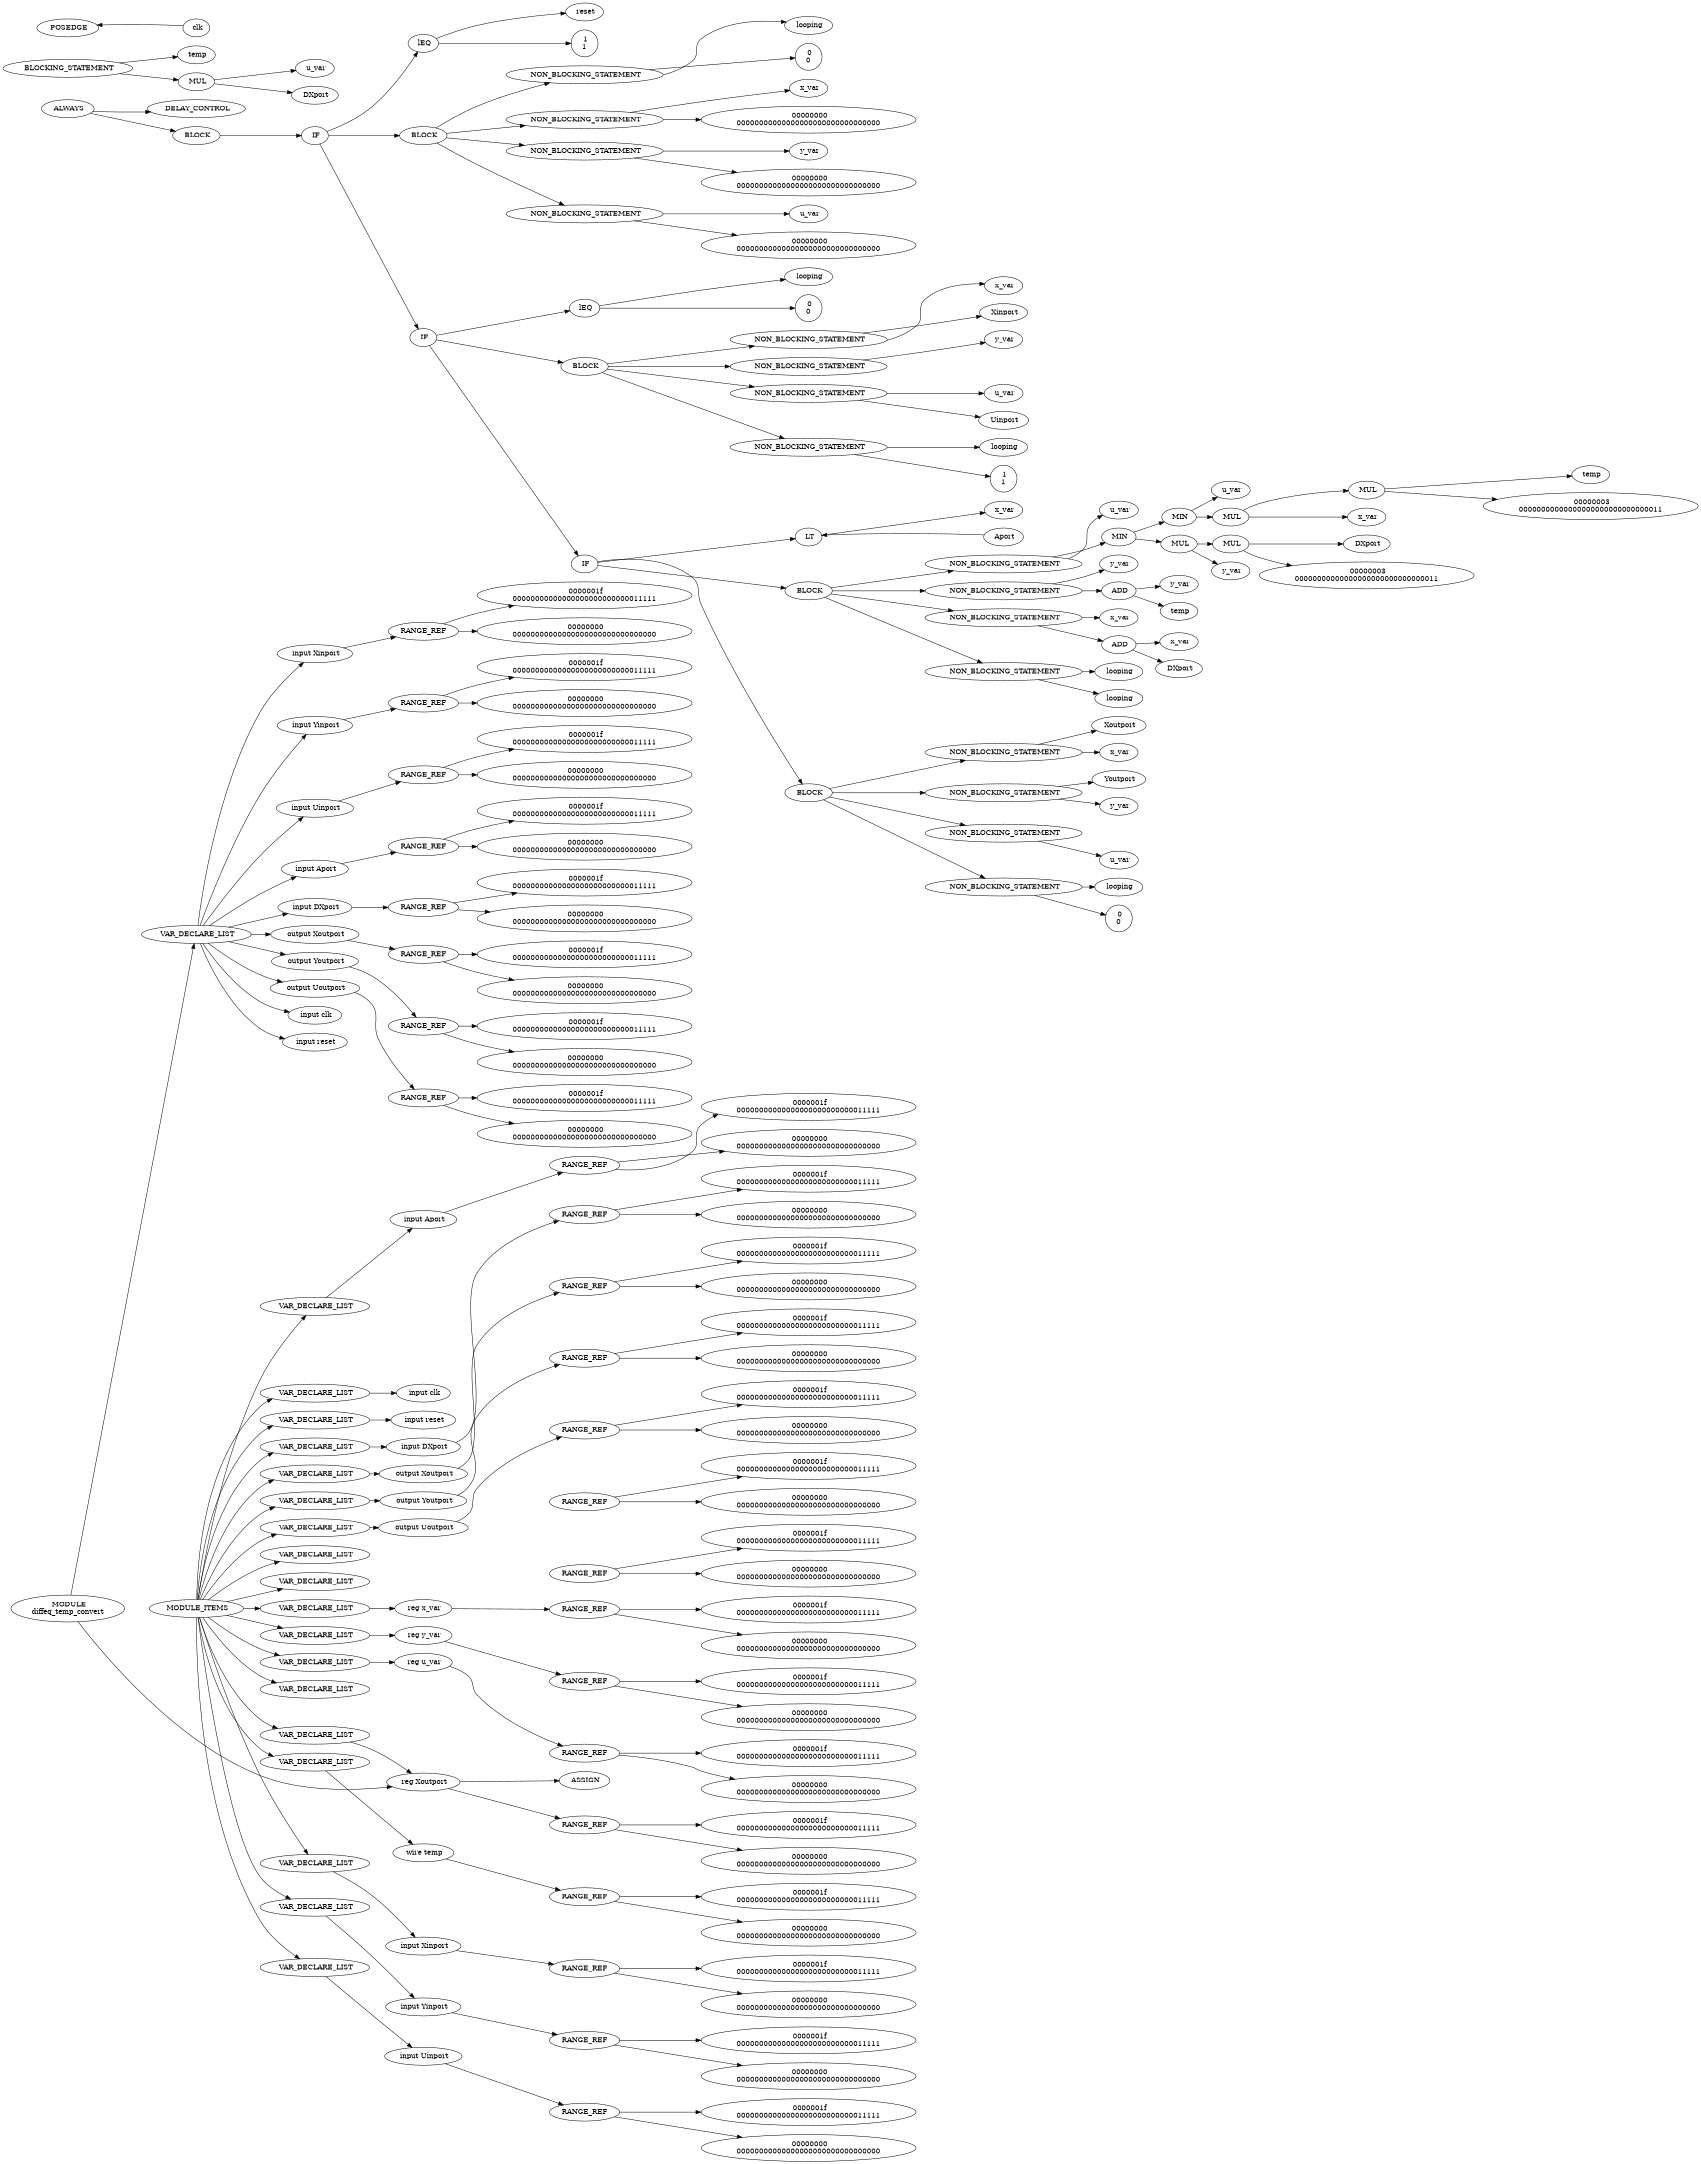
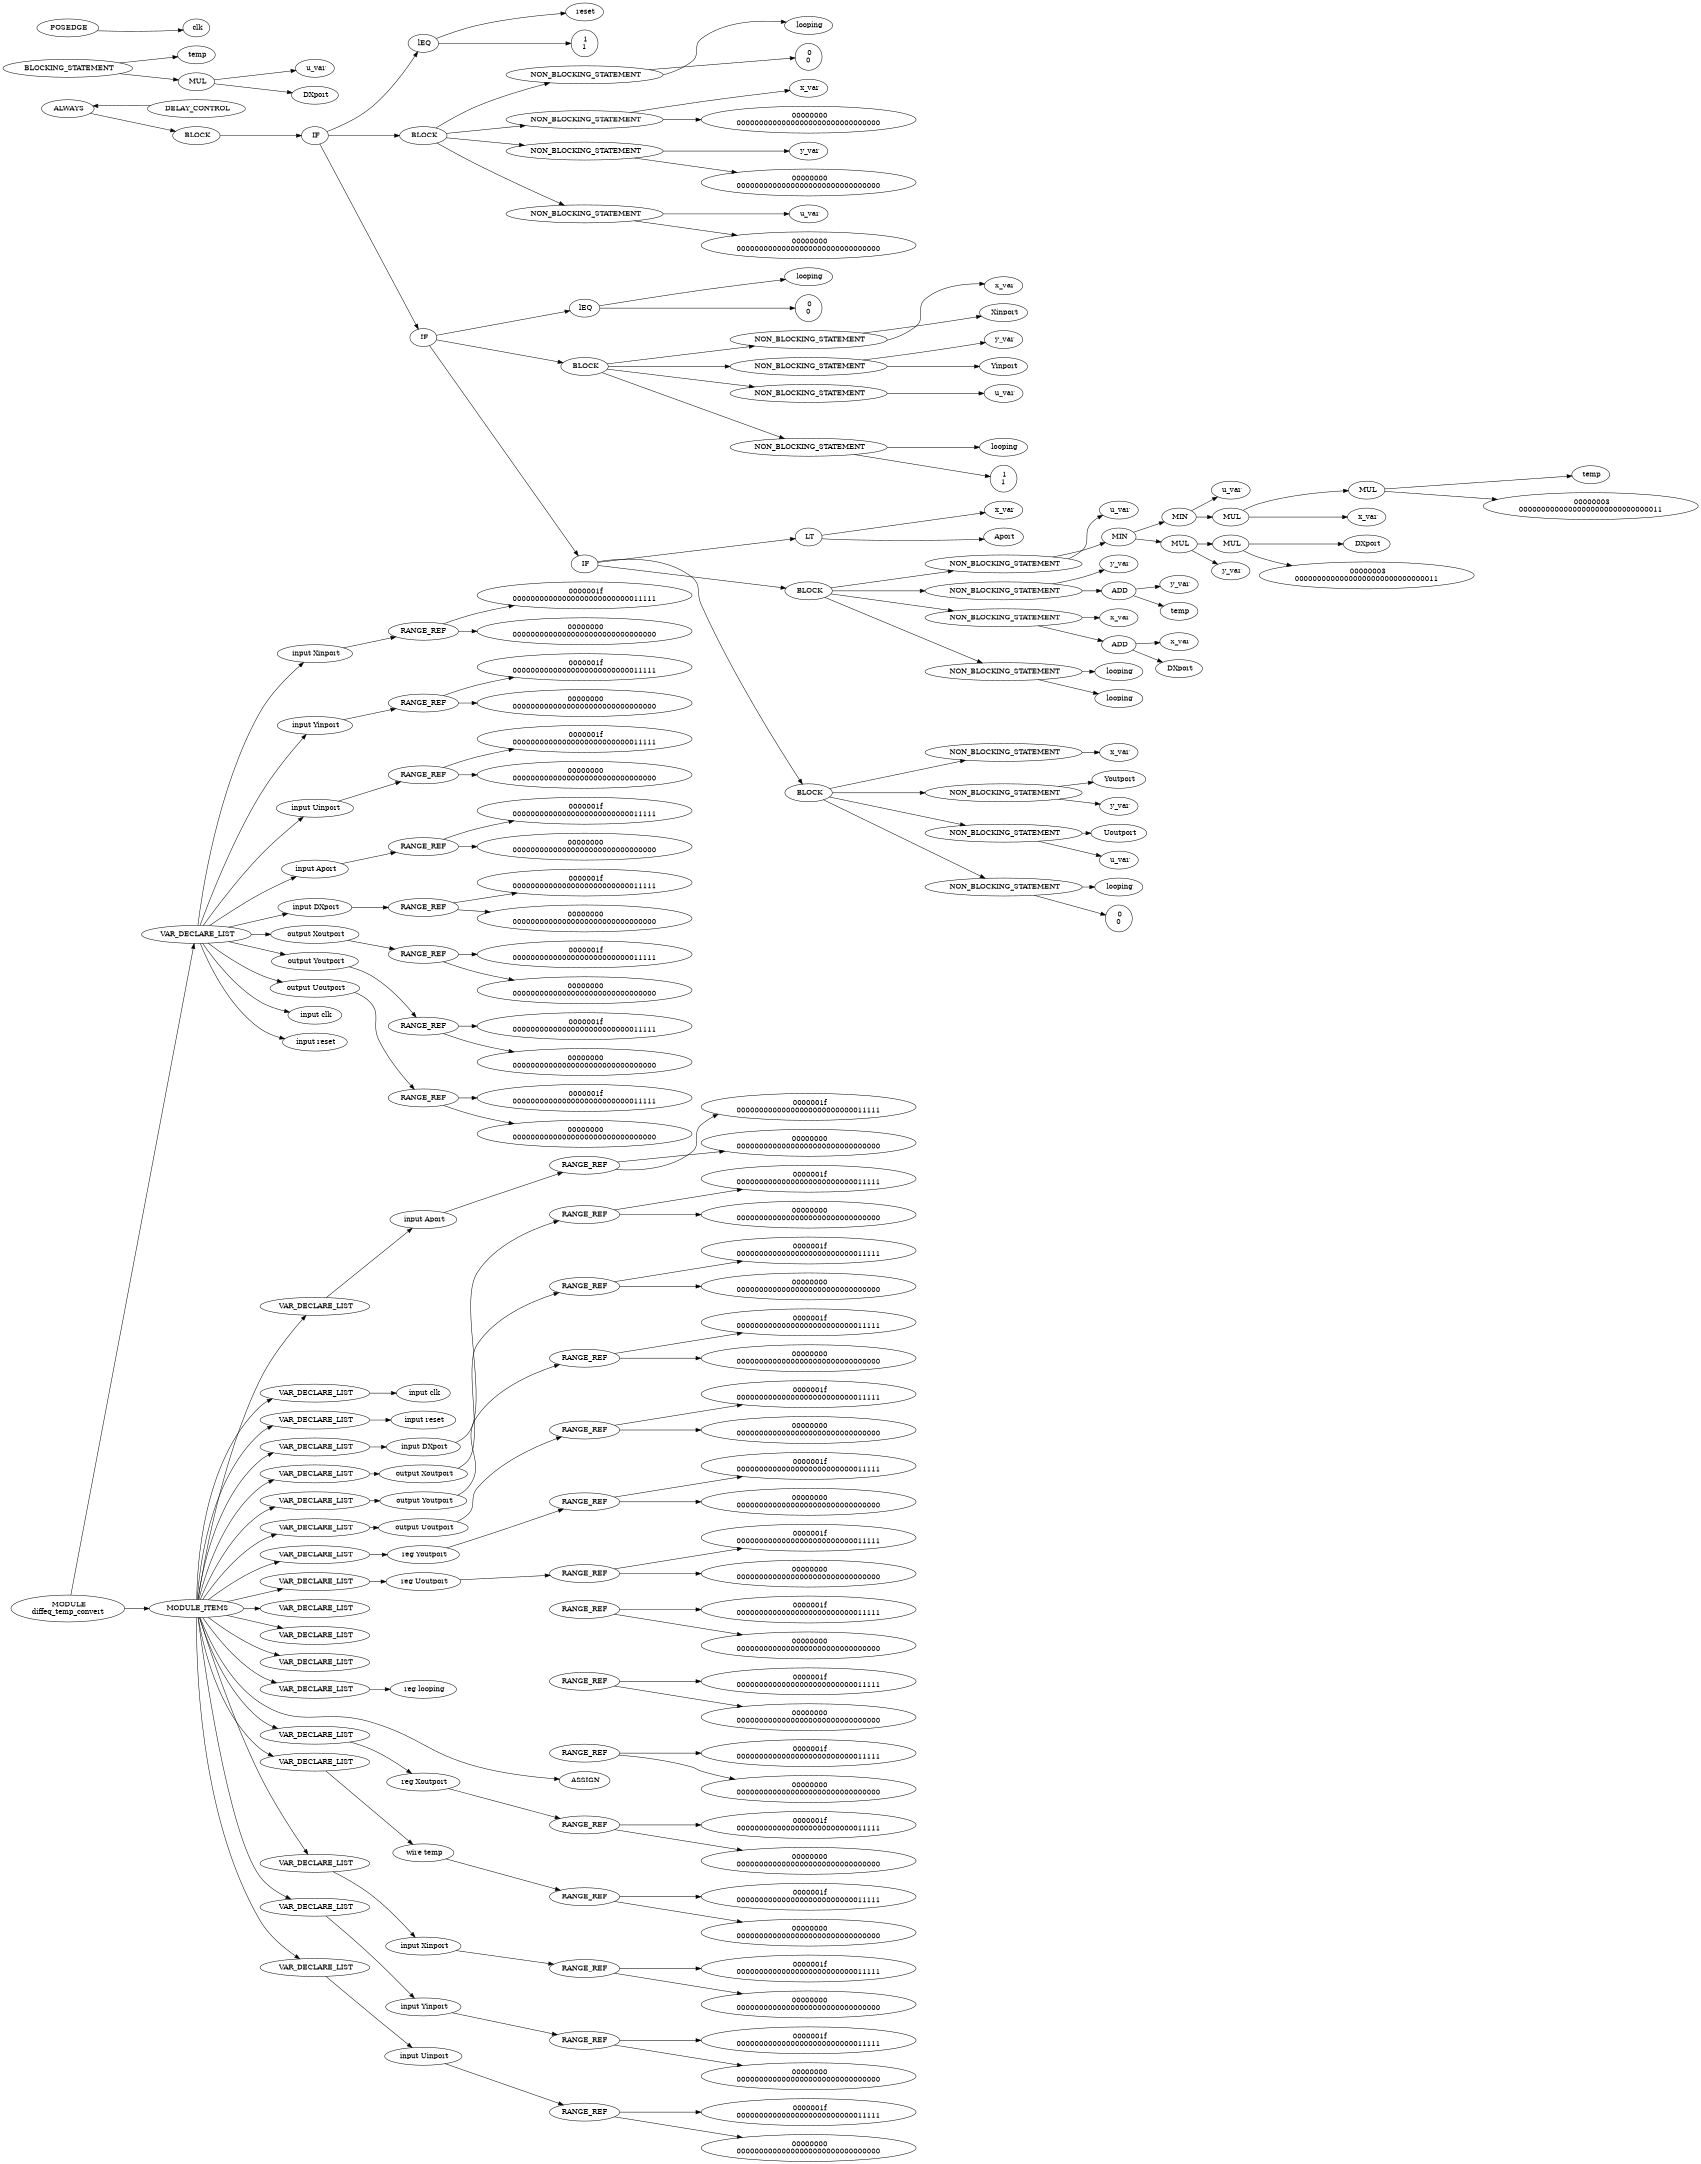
(143, 25) -> (138, 31)
(119, 112) -> (124, 105)
none -> (1004, 366)
(1004, 420) -> none
(906, 534) -> (900, 540)
(1119, 725) -> none
none -> (1119, 833)
none -> (423, 1555)
none -> (423, 1582)
(423, 1609) -> none
(423, 1635) -> none
(423, 1662) -> none
none -> (423, 1689)
(211, 1749) -> (134, 1609)
(507, 1781) -> (358, 1719)
